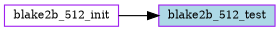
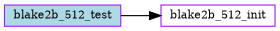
(133, 16) -> (135, 16)
